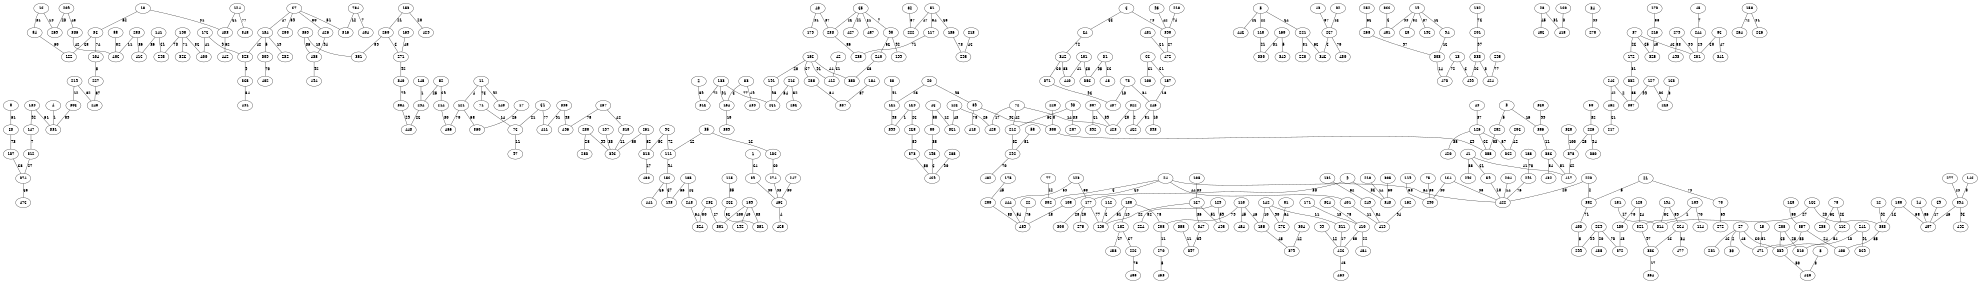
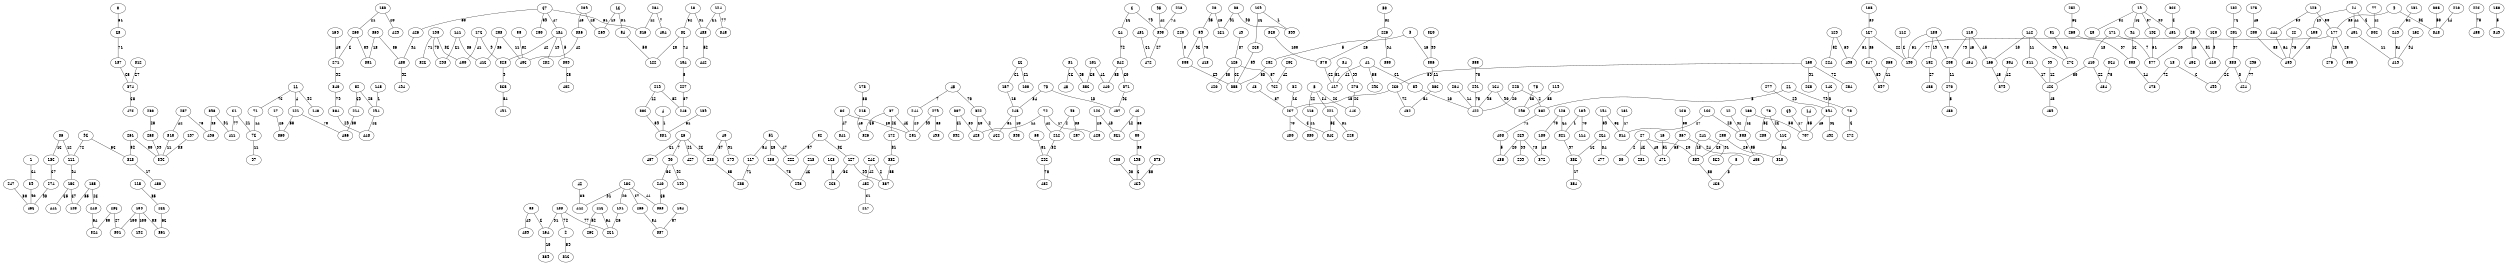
(356, 8) -> (655, 8)
(1272, 45) -> none
none -> (2152, 63)
(268, 69) -> (569, 75)
(838, 69) -> (582, 196)
none -> (1395, 87)
(712, 93) -> (563, 221)
(774, 93) -> (618, 221)
none -> (966, 99)
none -> (1354, 99)
(892, 118) -> (1259, 27)
(1049, 118) -> (1067, 124)
(31, 130) -> none
(13, 142) -> (120, 48)
(599, 142) -> (156, 148)
(912, 142) -> (1246, 66)
none -> (836, 148)
(1508, 154) -> (1274, 87)
(1528, 154) -> (1475, 63)
(775, 166) -> (53, 172)
(1559, 166) -> (1335, 74)
(1326, 184) -> none
(748, 215) -> (143, 221)
(1345, 215) -> (2107, 75)
(1723, 215) -> (1851, 124)
(780, 227) -> none
(1928, 227) -> (1805, 136)
(1127, 239) -> none
(1579, 239) -> (1501, 148)
